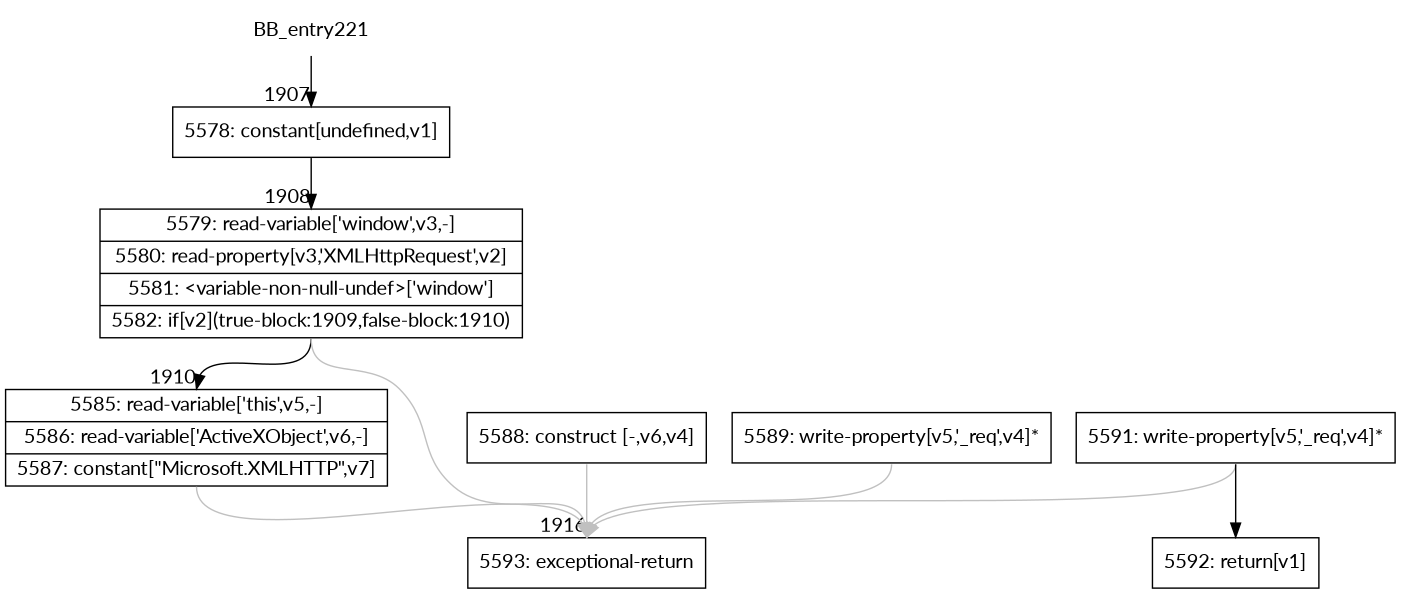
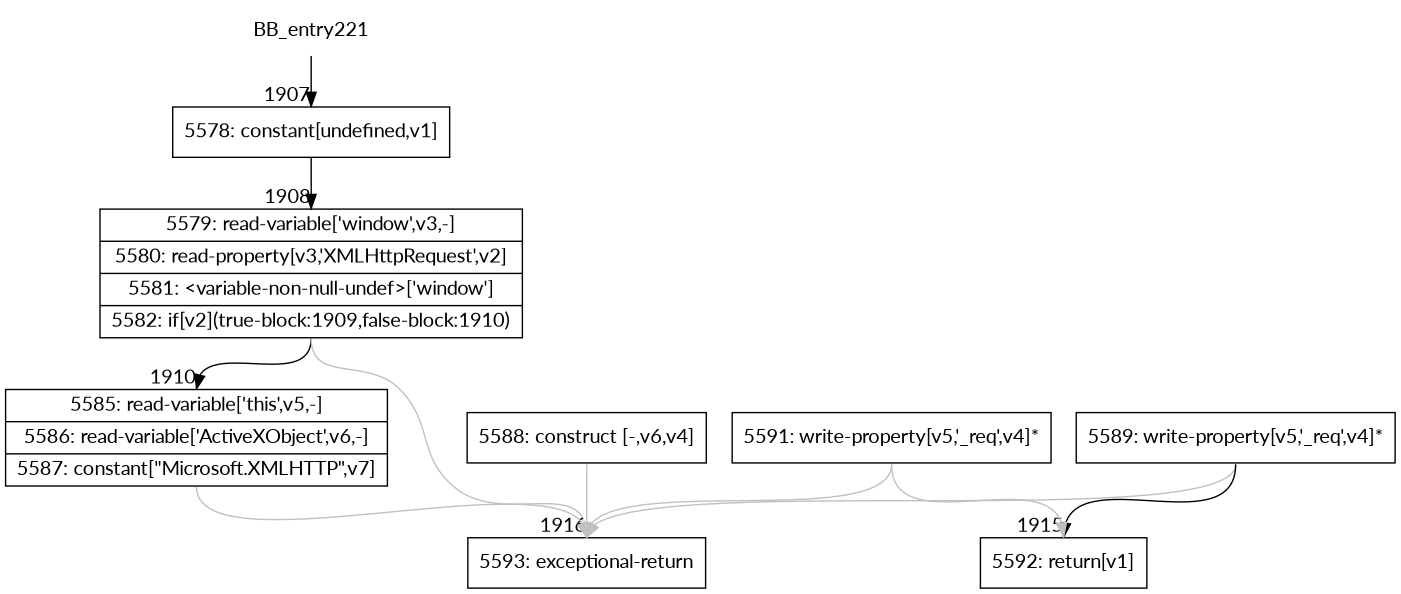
(1236, 494) -> (971, 501)
none -> (1162, 501)
